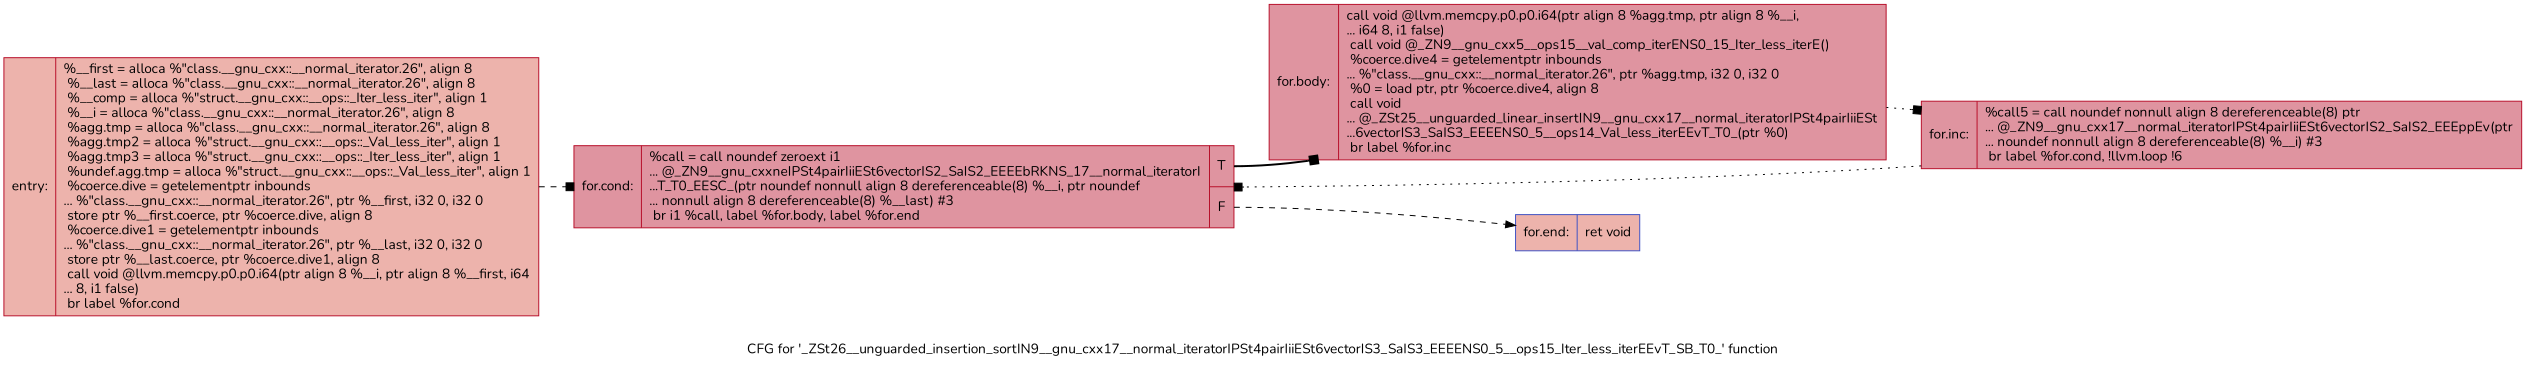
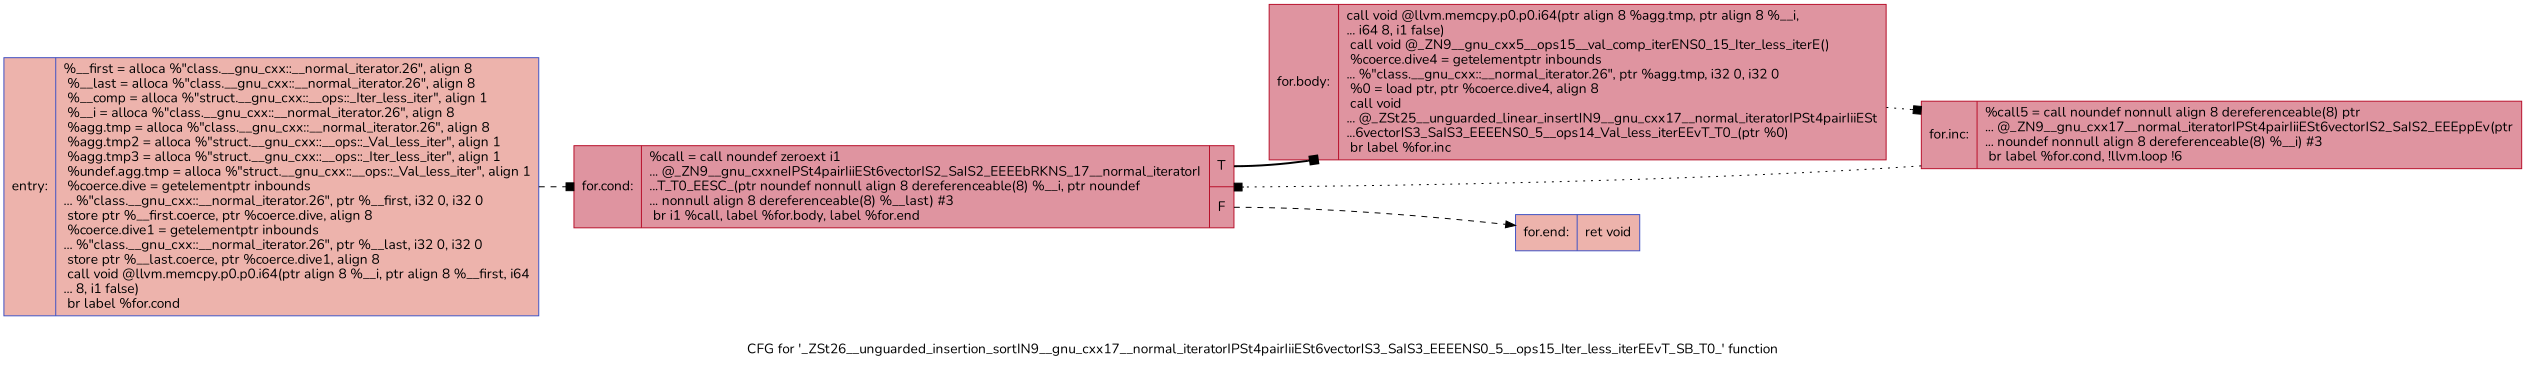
(271, 187) -> (271, 187)
